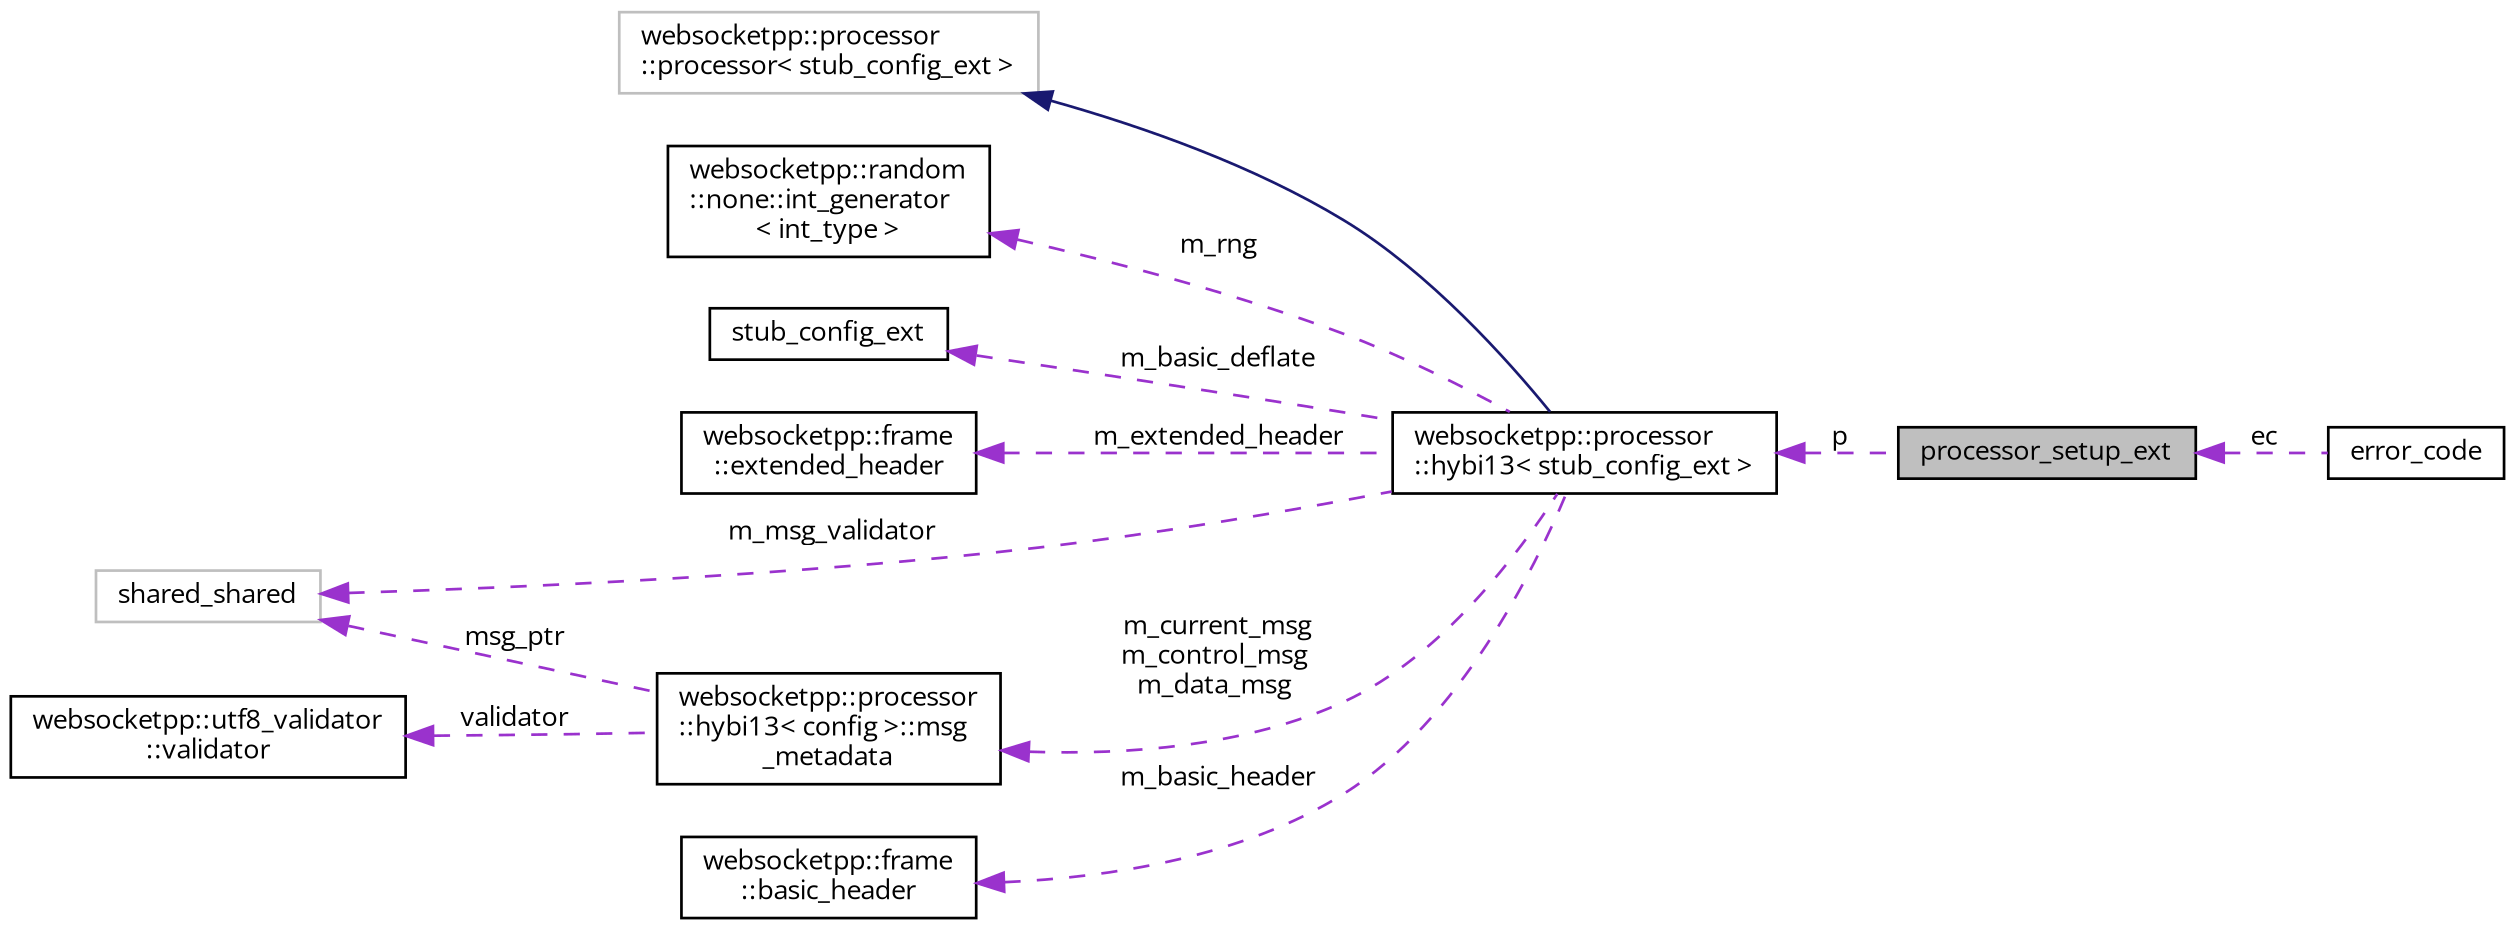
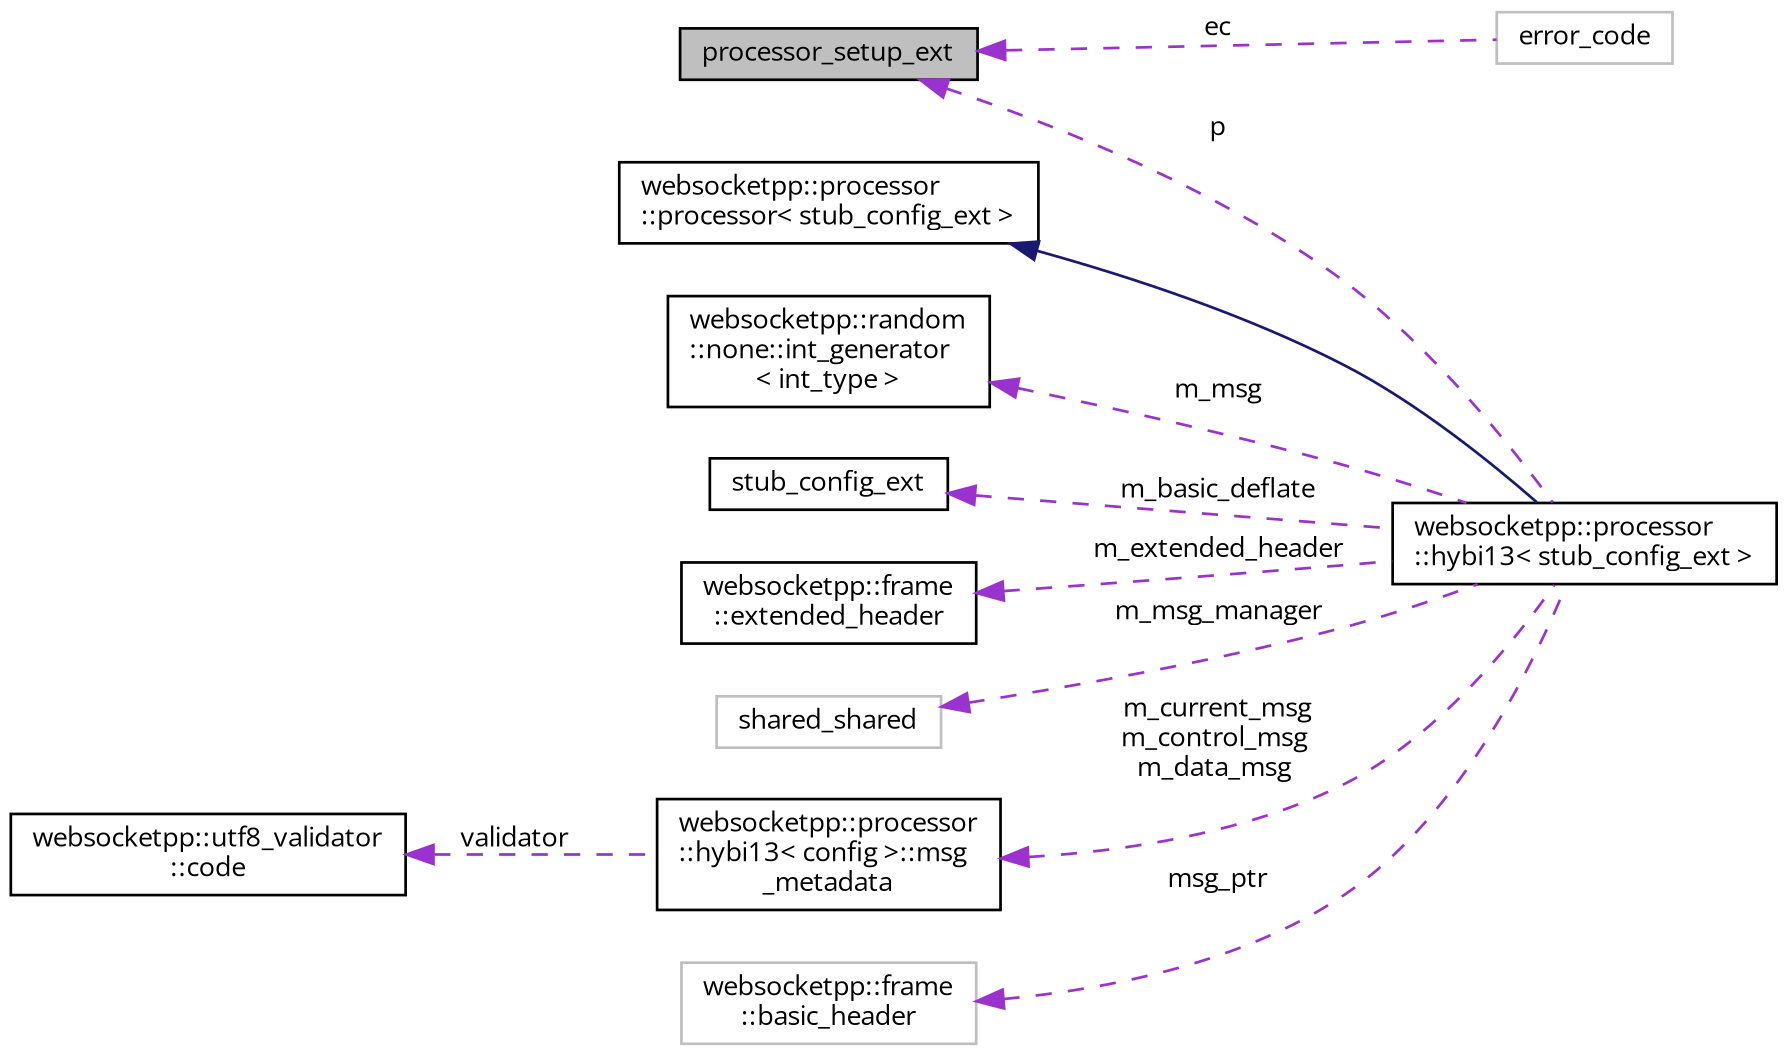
(829, 53) -> (829, 203)
(1216, 246) -> (1216, 391)
(1852, 453) -> (1287, 242)
(2416, 453) -> (1585, 38)
(829, 533) -> (1216, 612)
(502, 659) -> none
(208, 737) -> (208, 855)
(1216, 779) -> (1216, 880)
(829, 878) -> (829, 1003)
